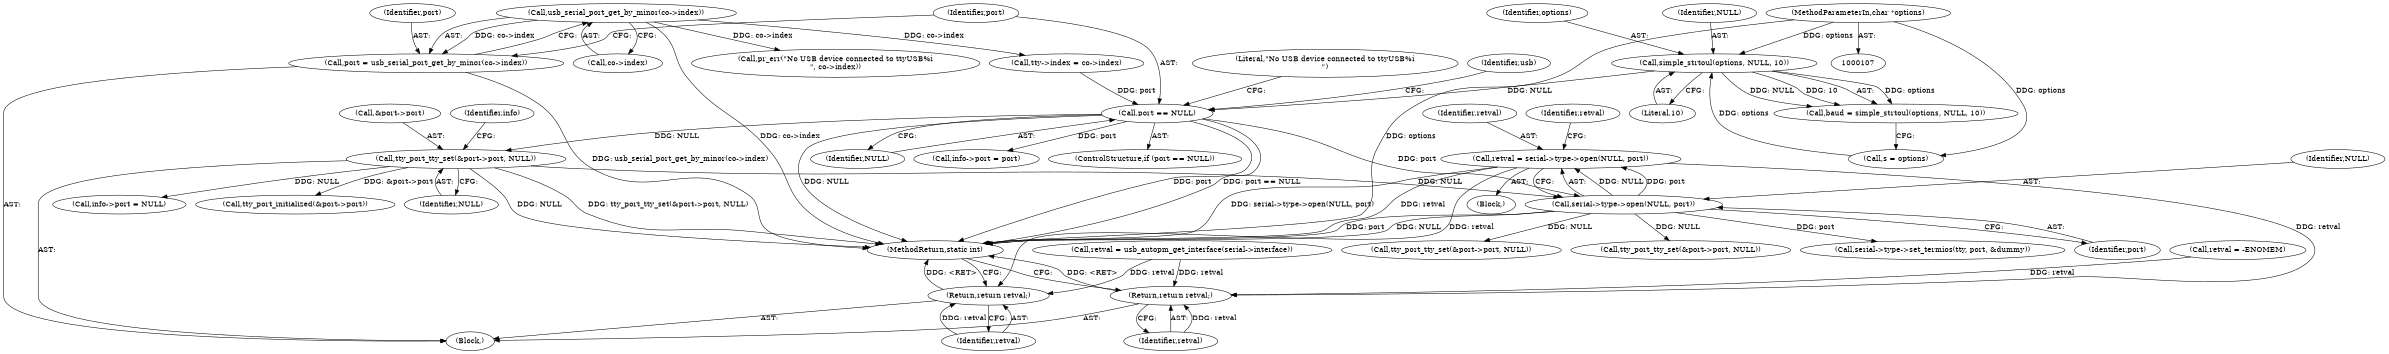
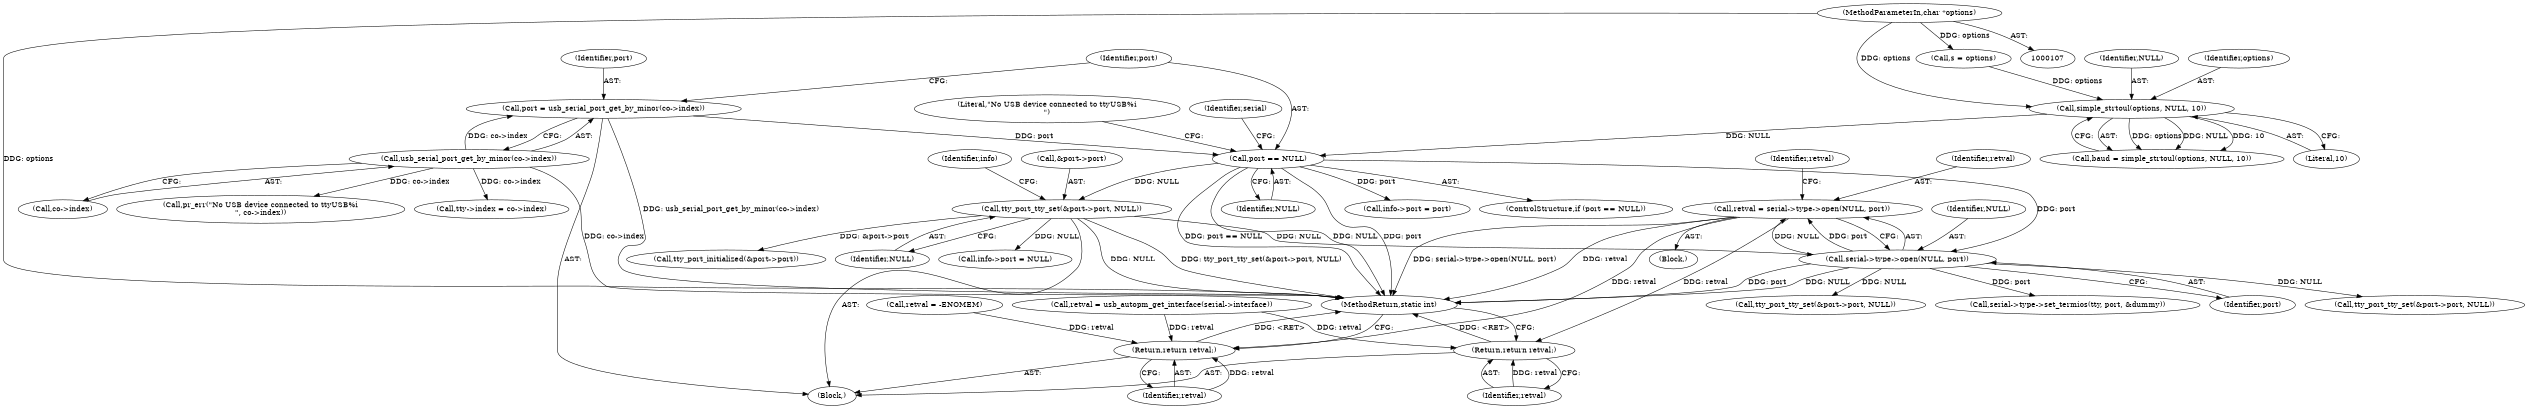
(1509, 63) -> (1236, 109)
(1106, 88) -> (953, 135)
(1896, 134) -> (2074, 139)
